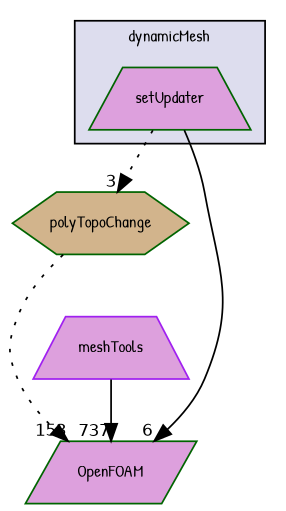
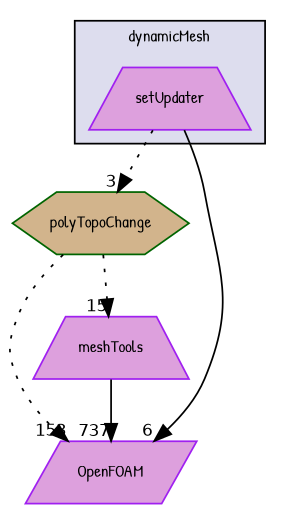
(170, 99) -> (170, 99)
none -> (105, 277)
(111, 472) -> (111, 472)
